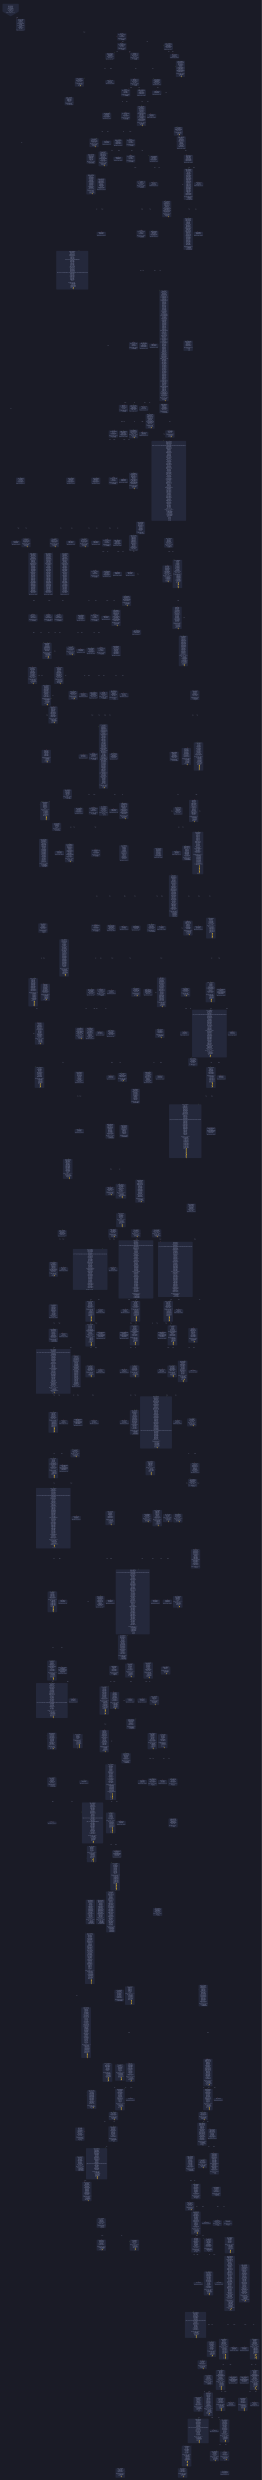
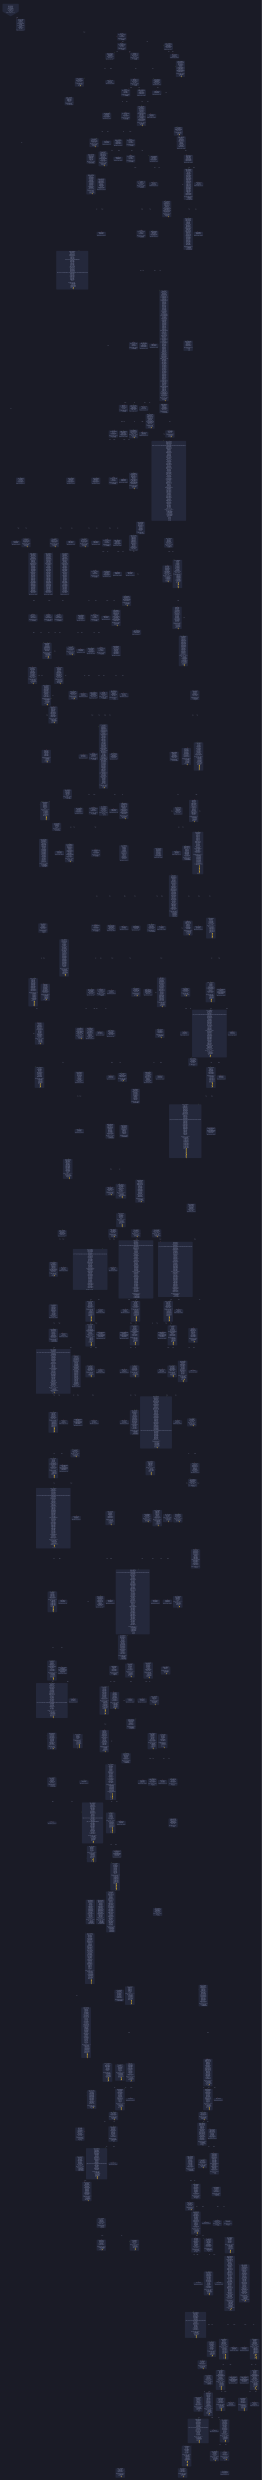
none -> (113, 2164)
